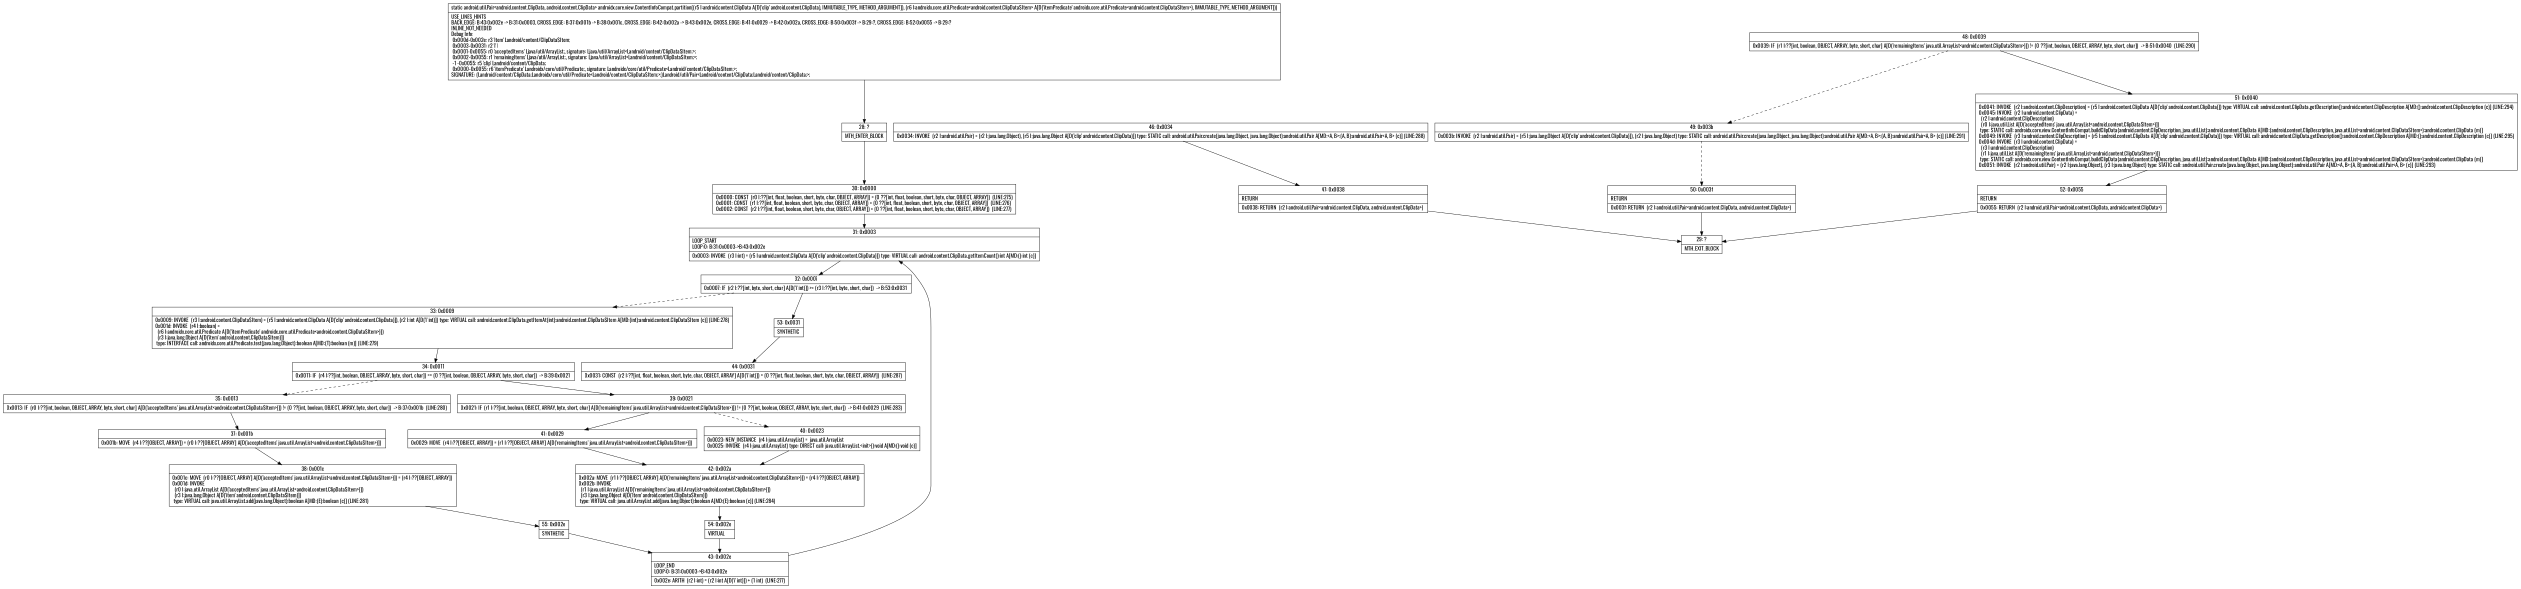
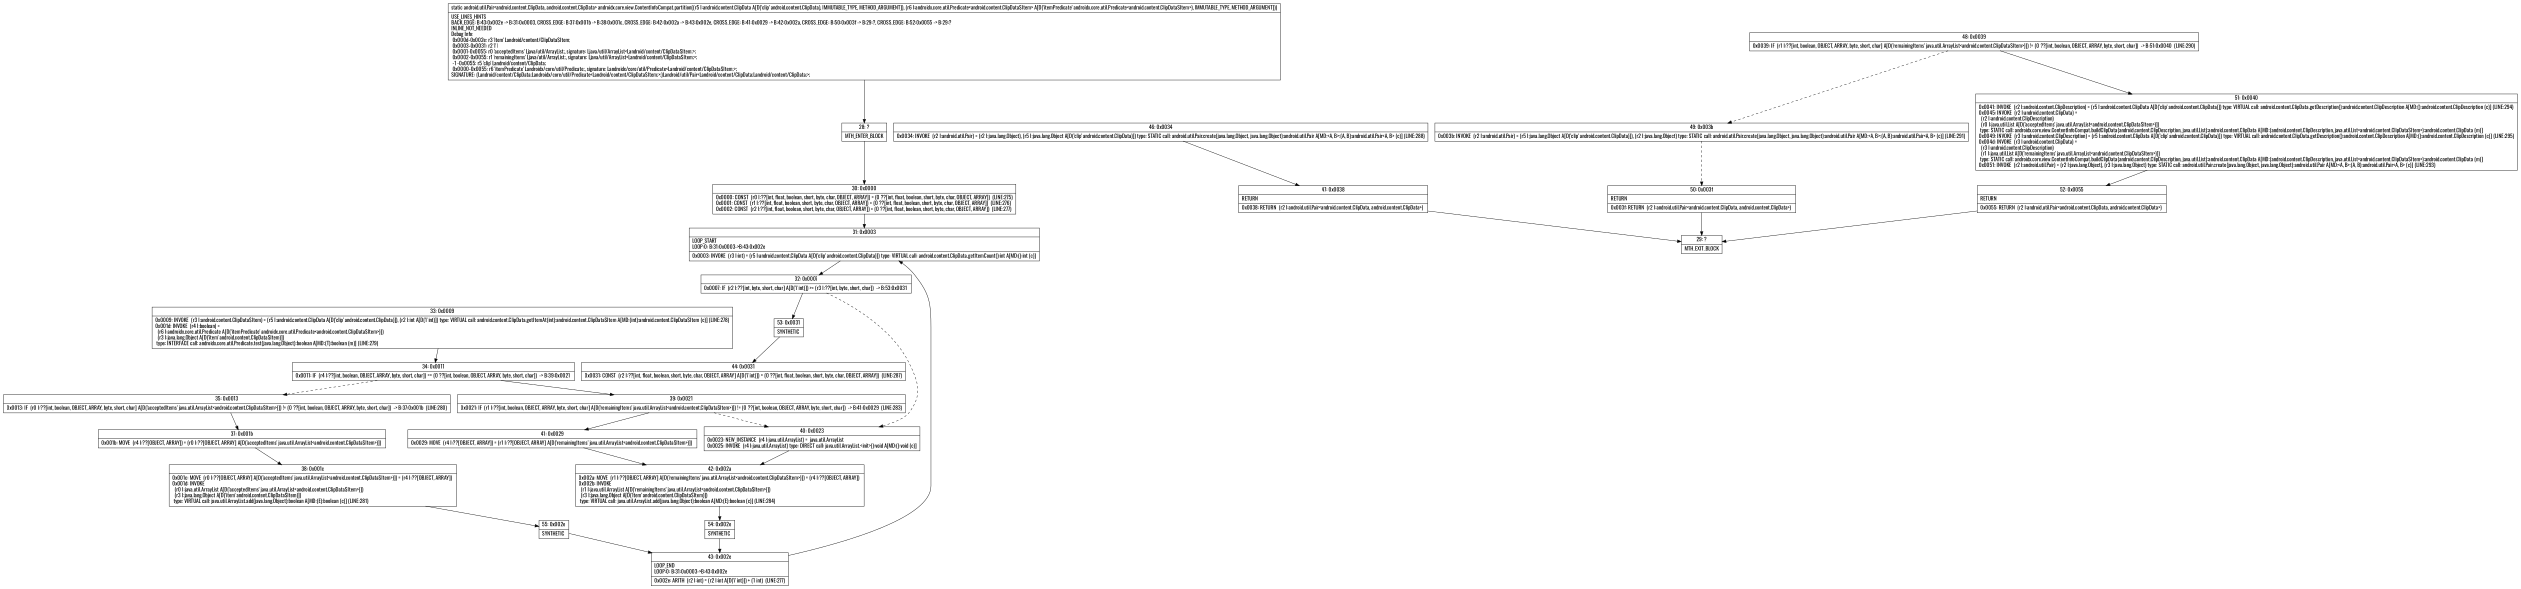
(675, 300) -> (902, 351)
(716, 534) -> (719, 534)
